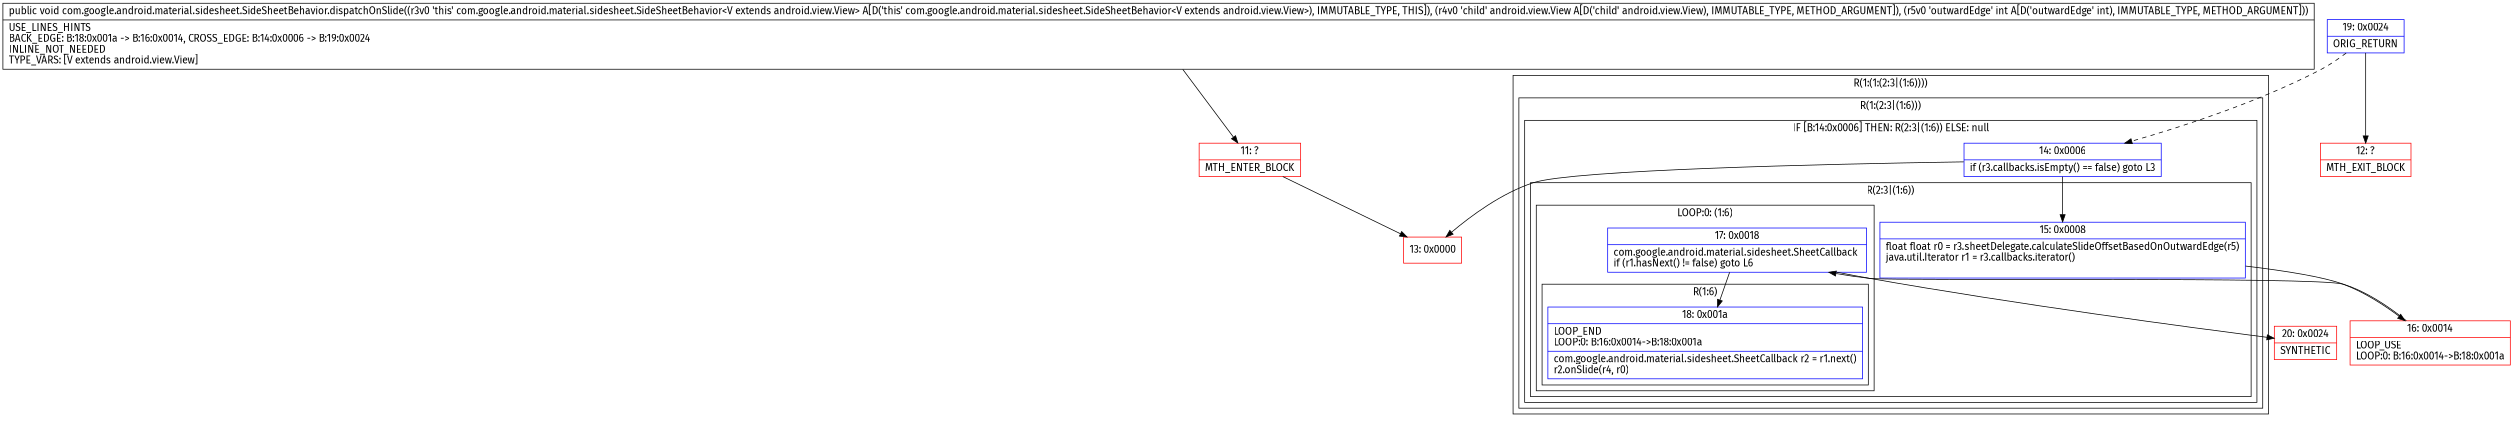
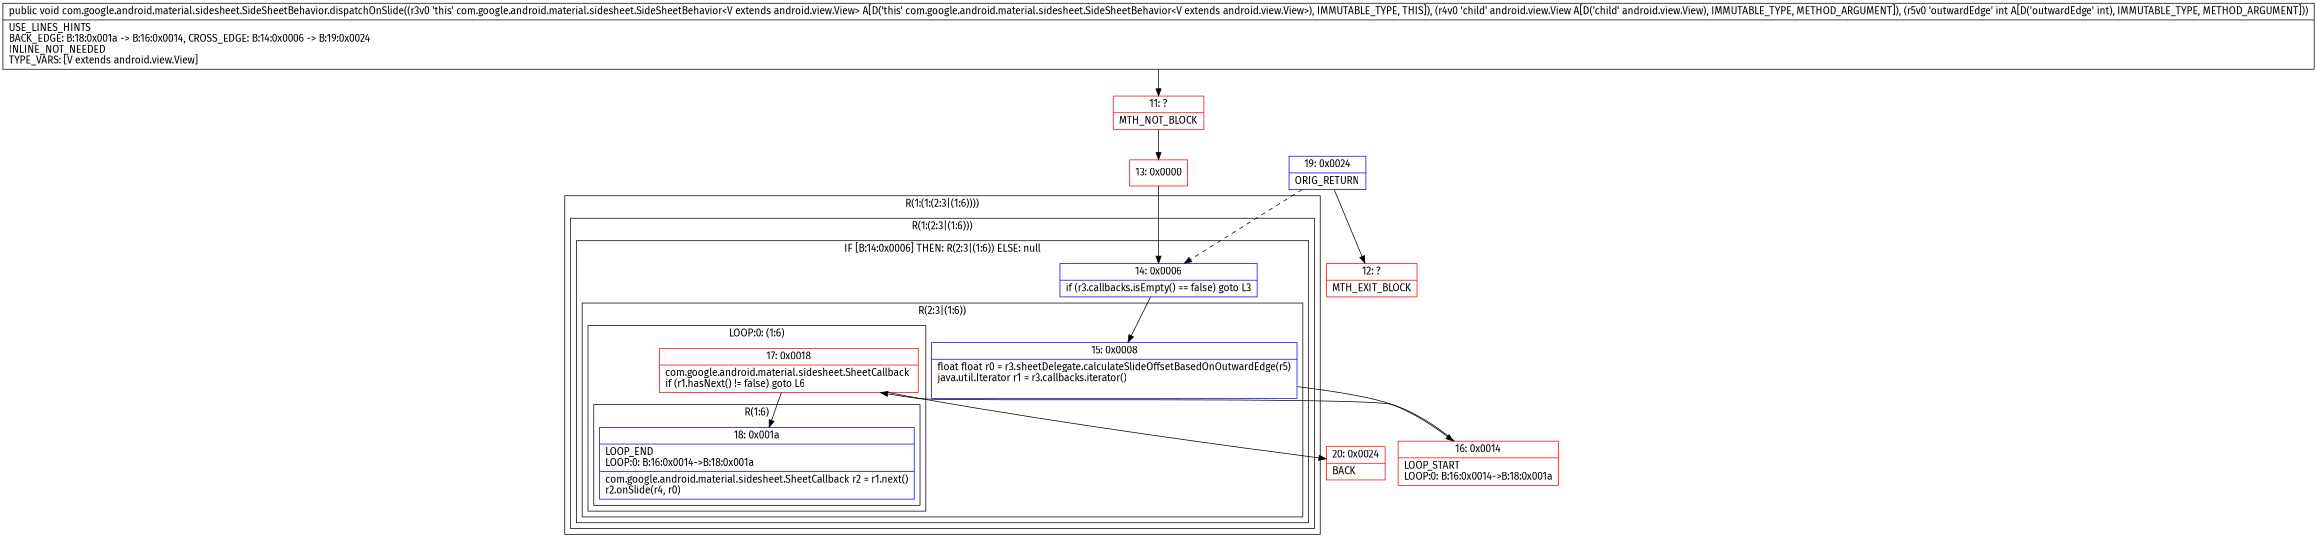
(1250, 168) -> (1159, 121)
(1700, 169) -> (1159, 223)
(1737, 250) -> (789, 370)
(2379, 345) -> (1432, 466)
(2306, 351) -> (1344, 471)
